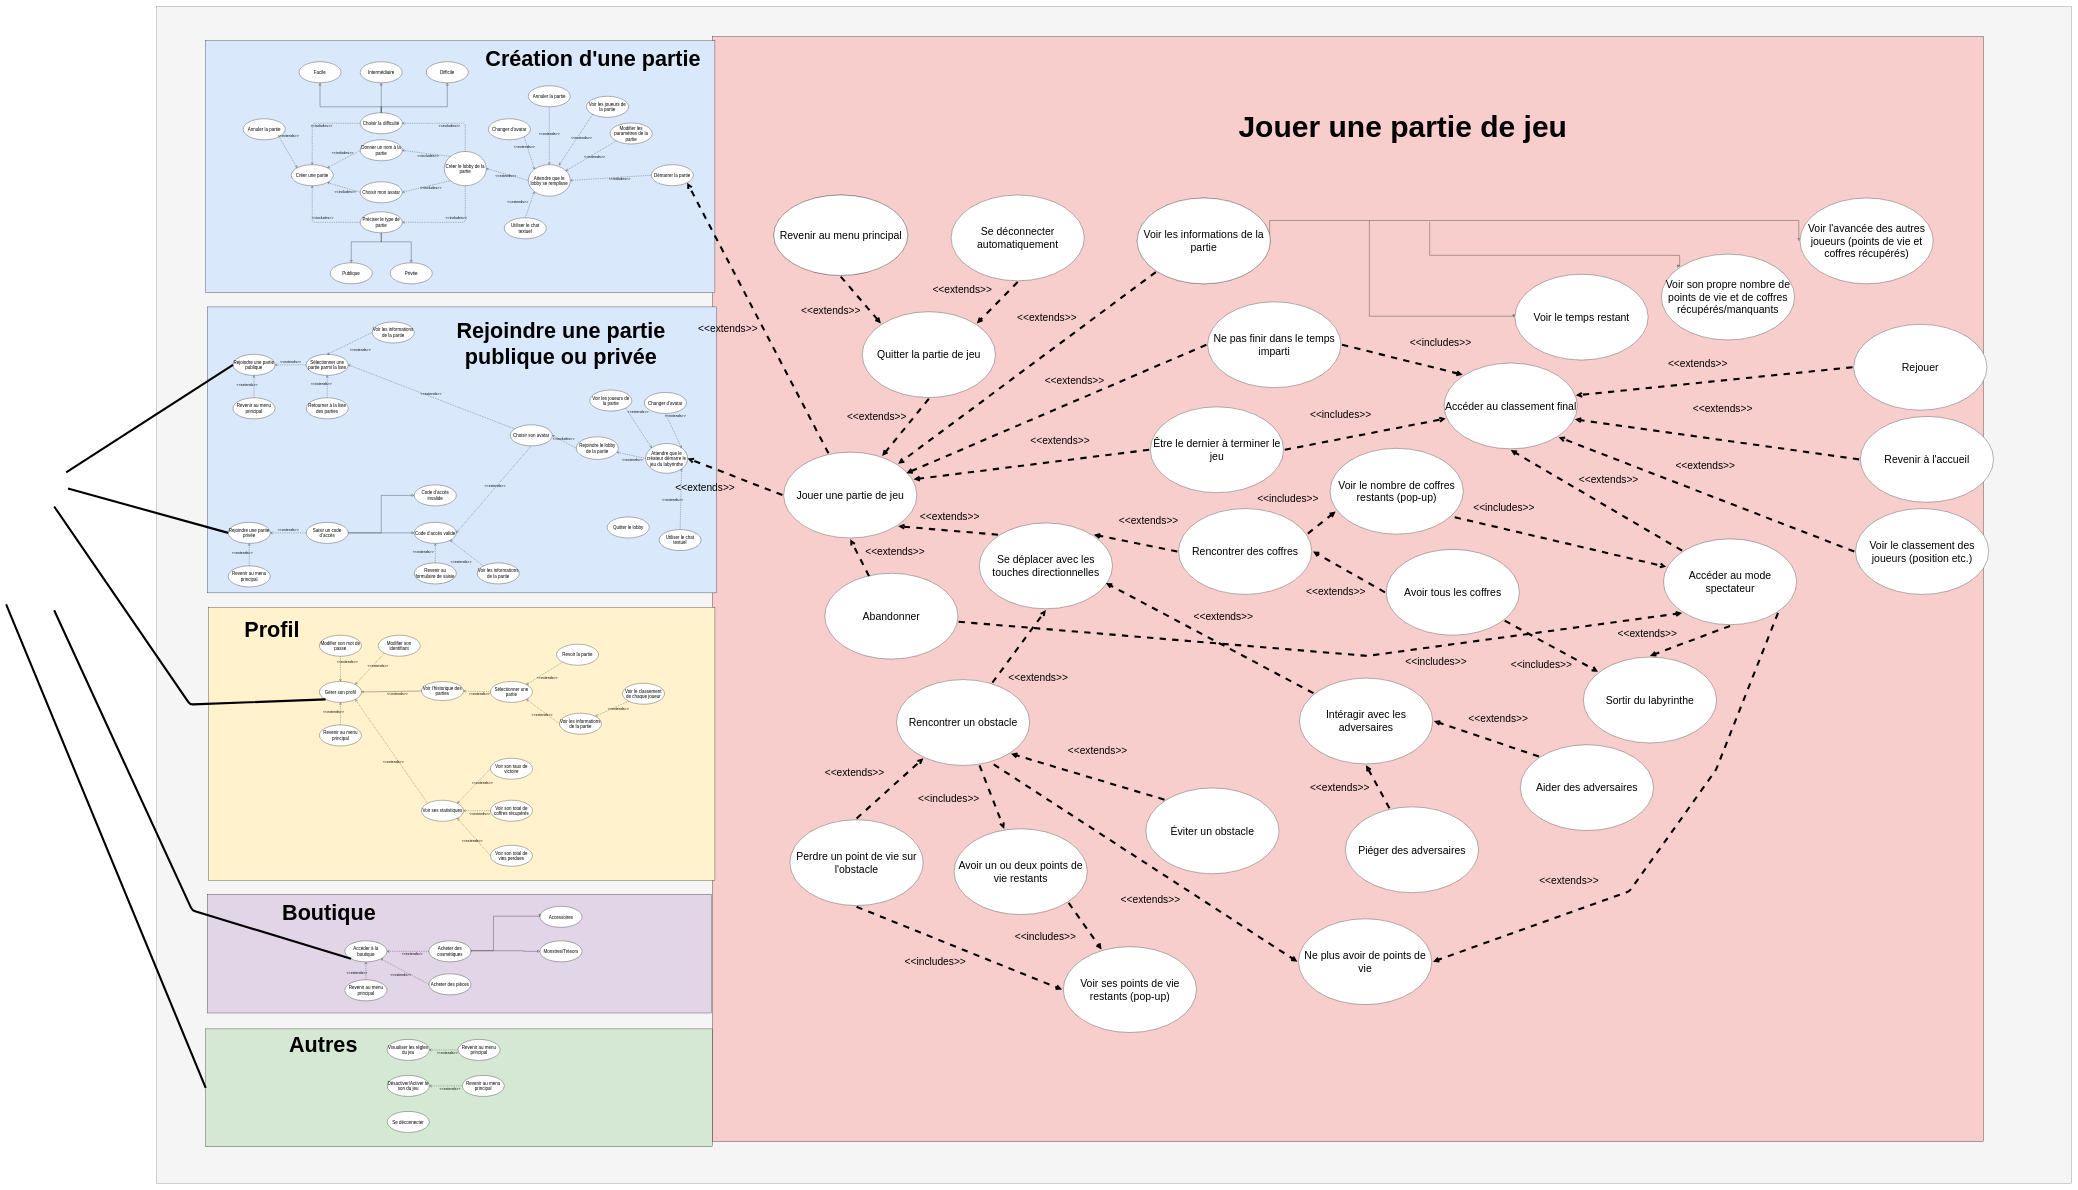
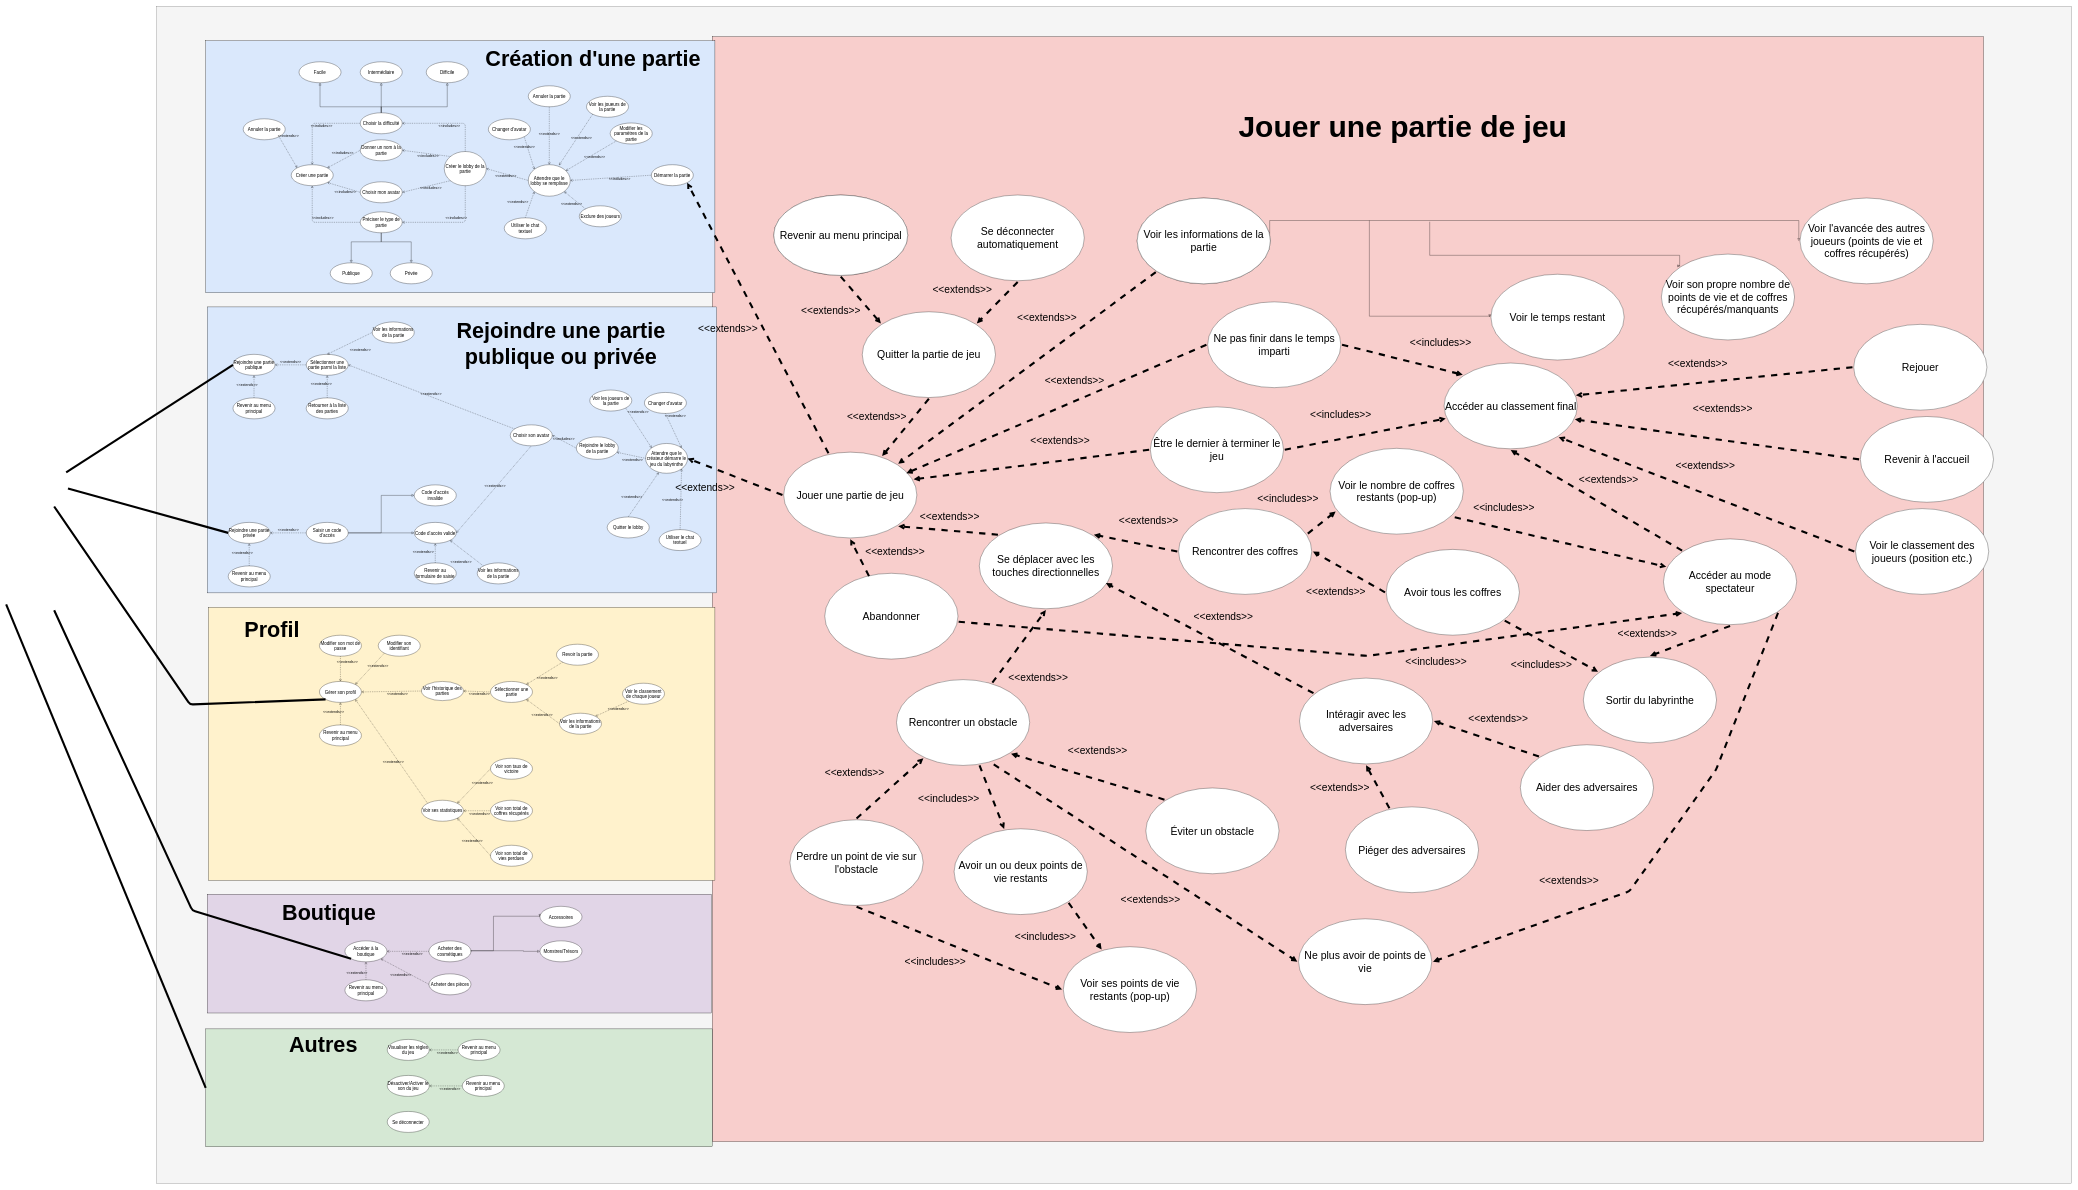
none -> (580, 204)
none -> (600, 216)
(1581, 317) -> (1557, 317)
none -> (631, 513)
(390, 691) -> (390, 691)
